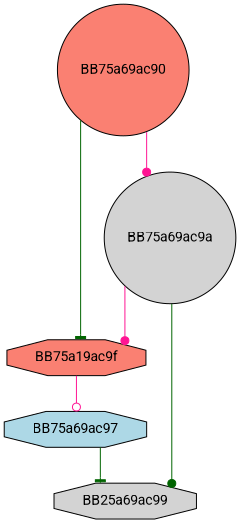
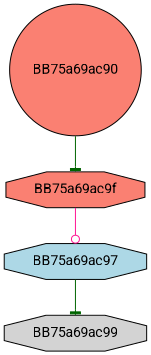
(170, 238) -> none
(76, 358) -> (75, 190)
(125, 501) -> (75, 333)
